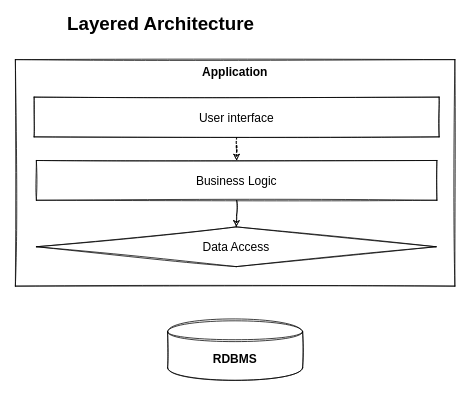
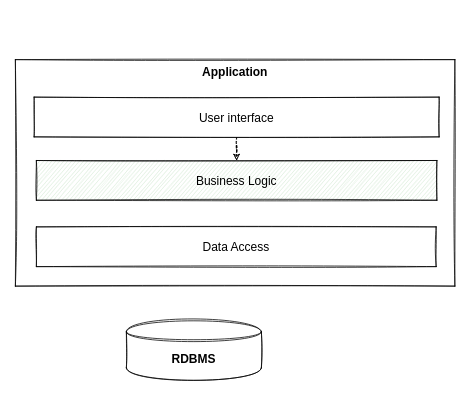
(160, 23) -> none
(237, 180) -> (237, 180)
(237, 211) -> none
(236, 247) -> (236, 247)
(235, 350) -> (194, 350)
